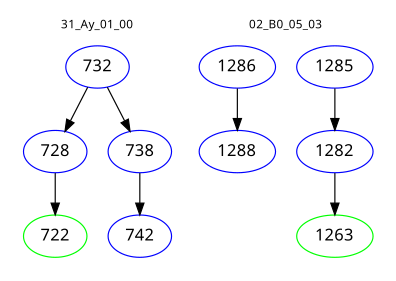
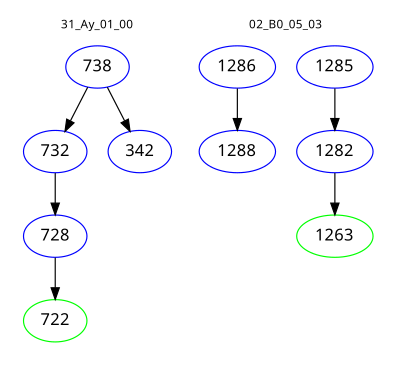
(116, 104) -> (79, 104)
(140, 236) -> (140, 152)
